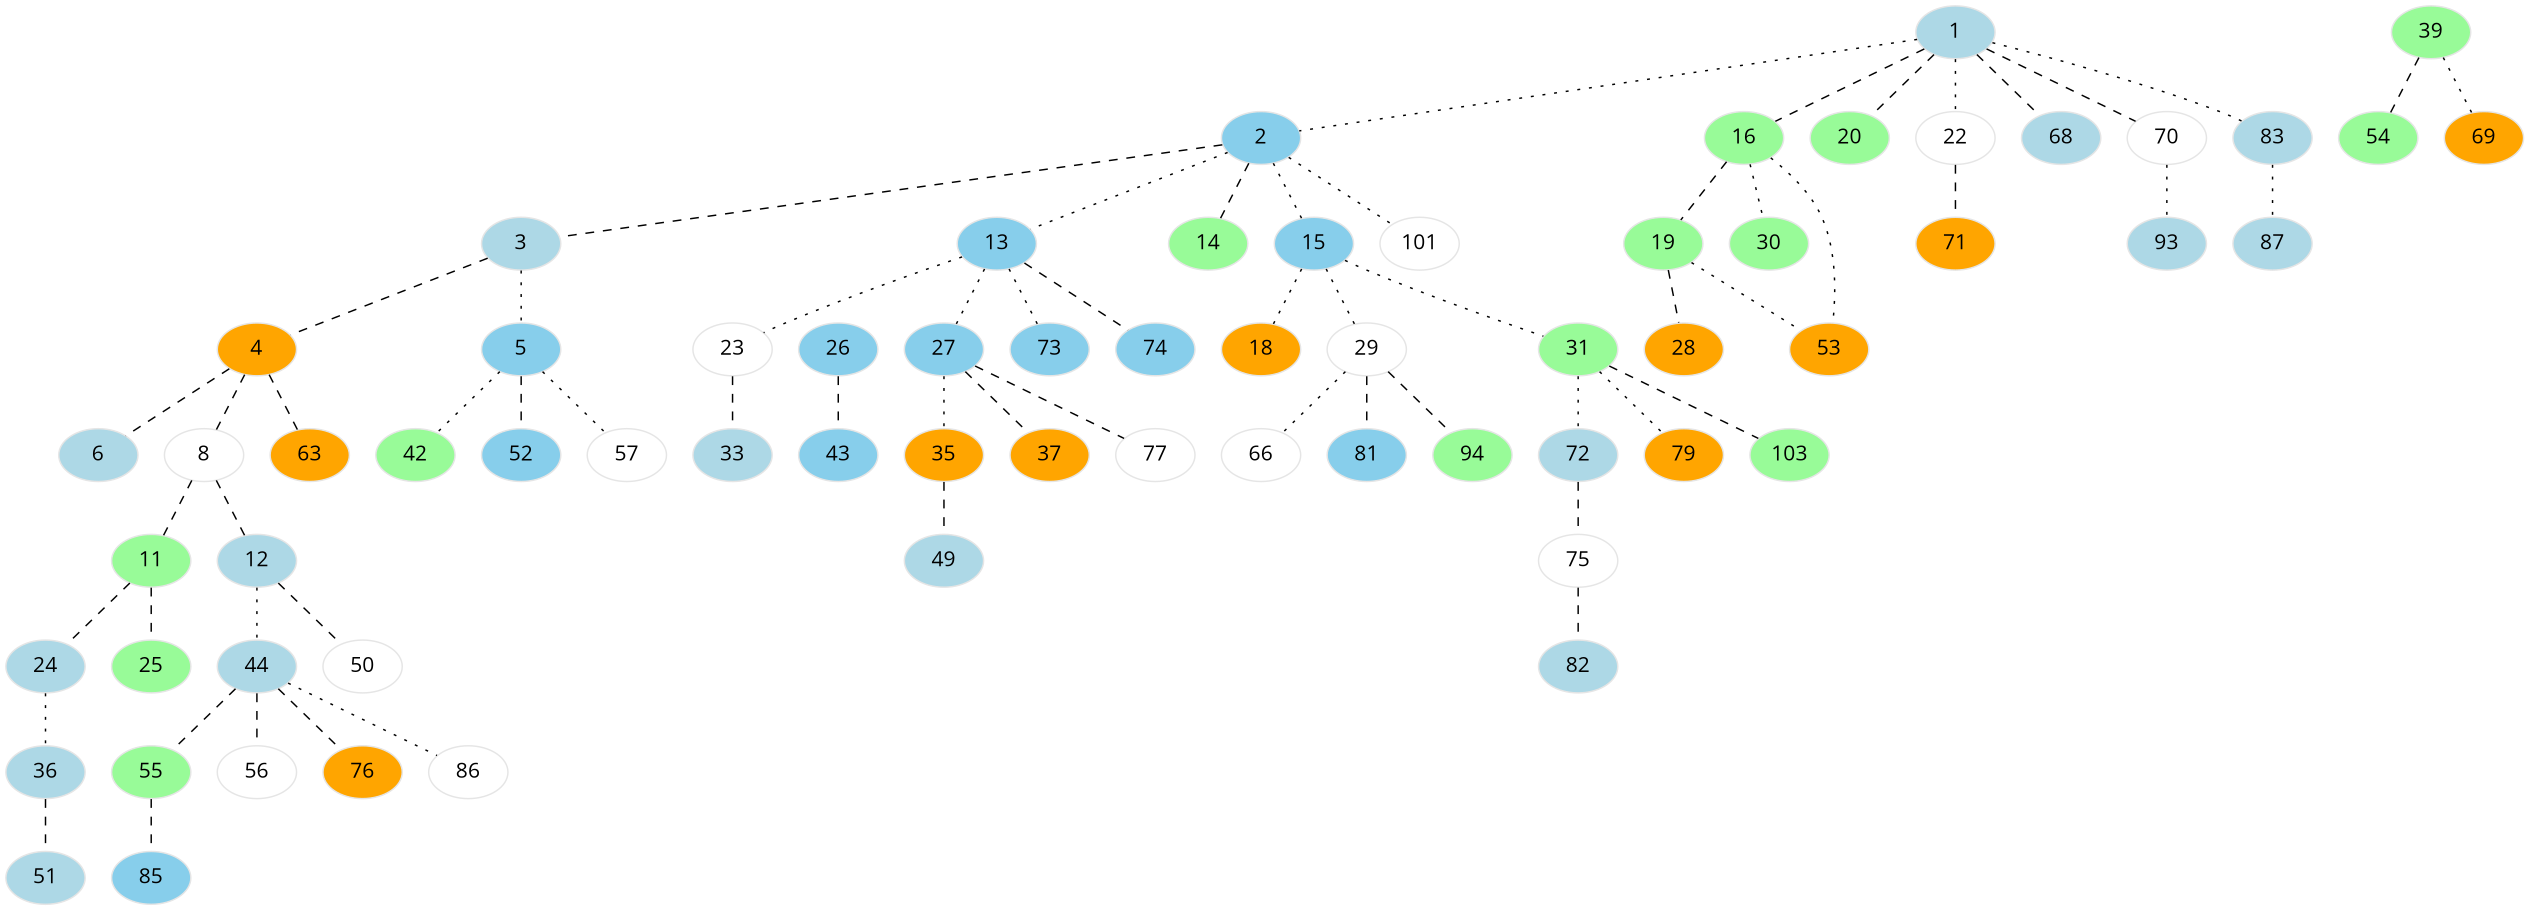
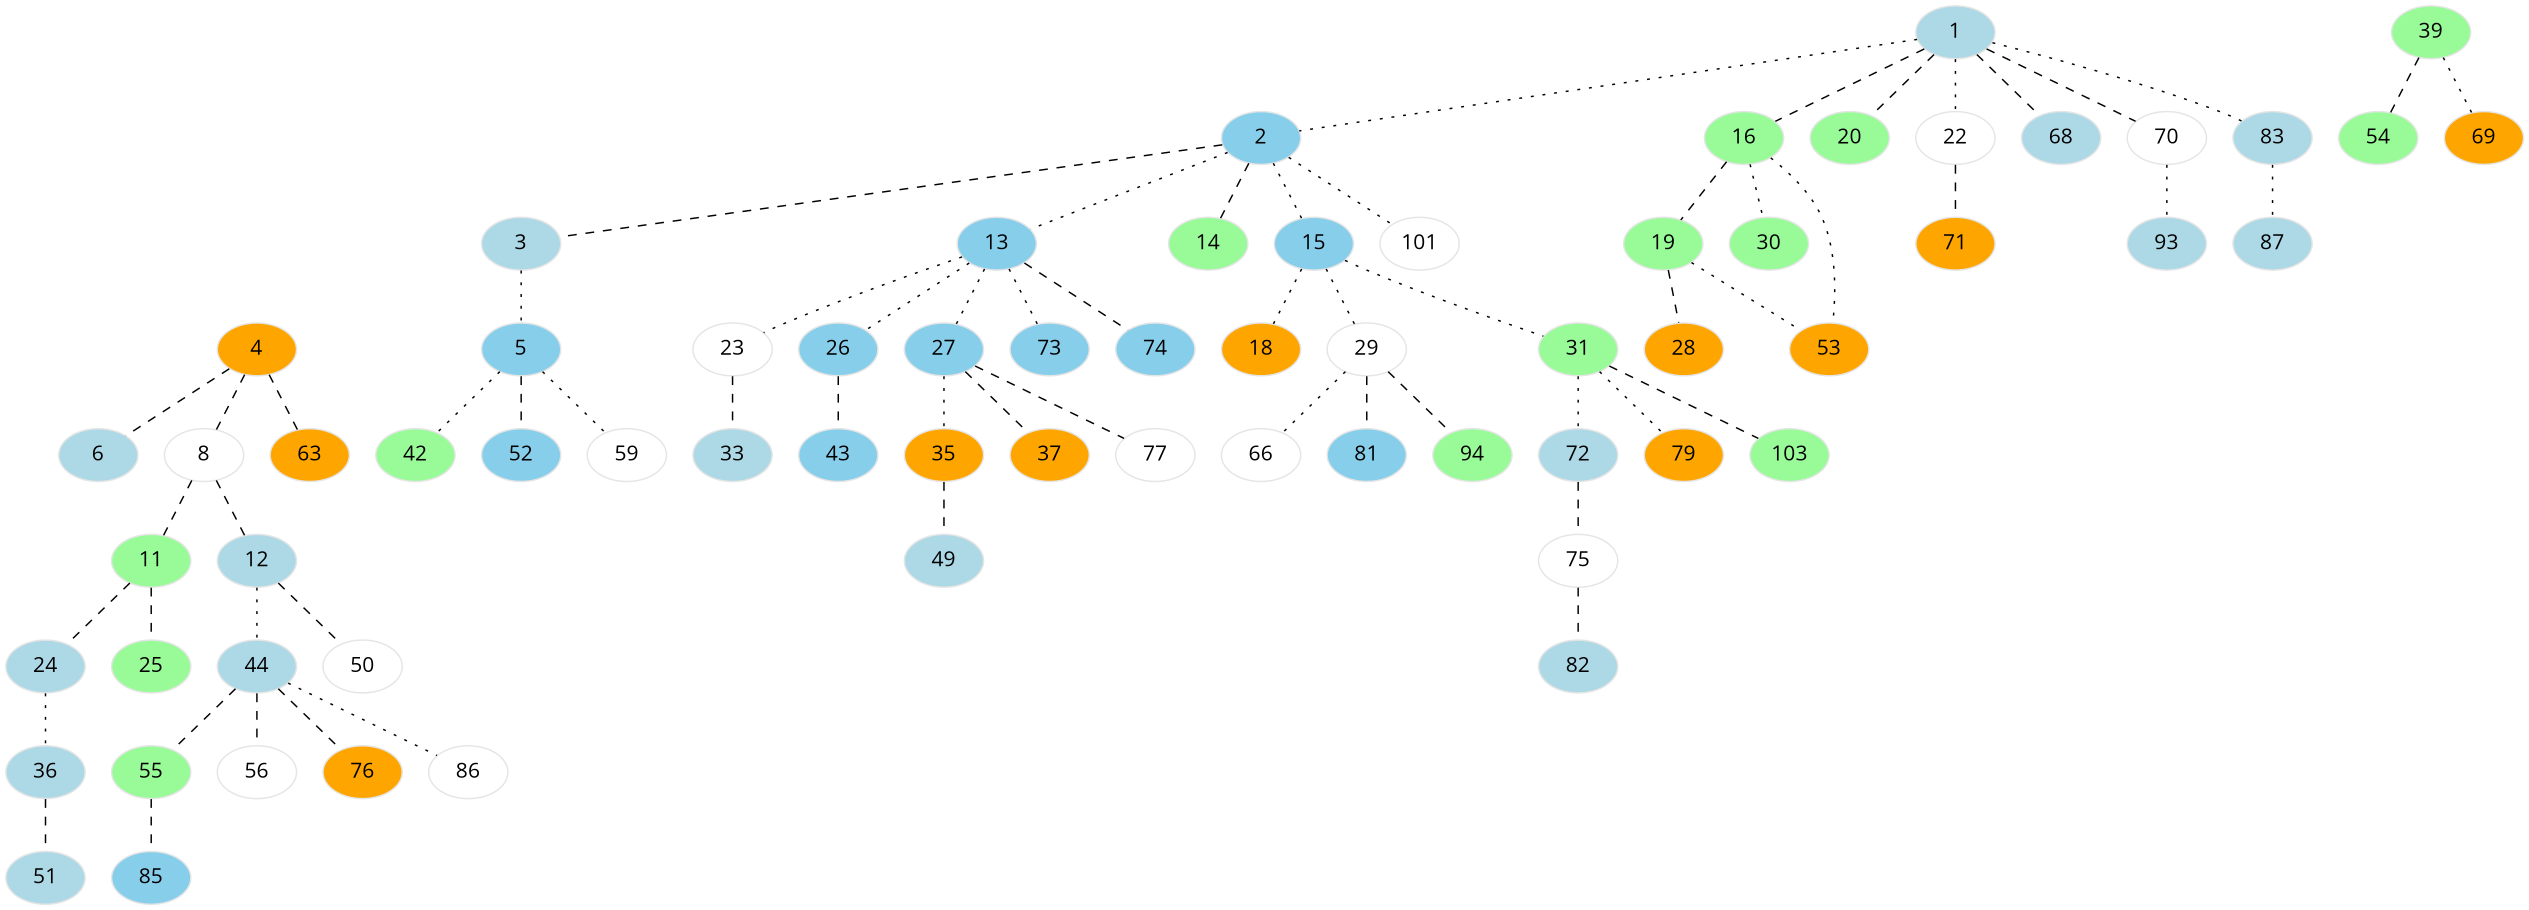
(389, 297) -> none
none -> (917, 297)
(627, 455) -> (627, 455)
